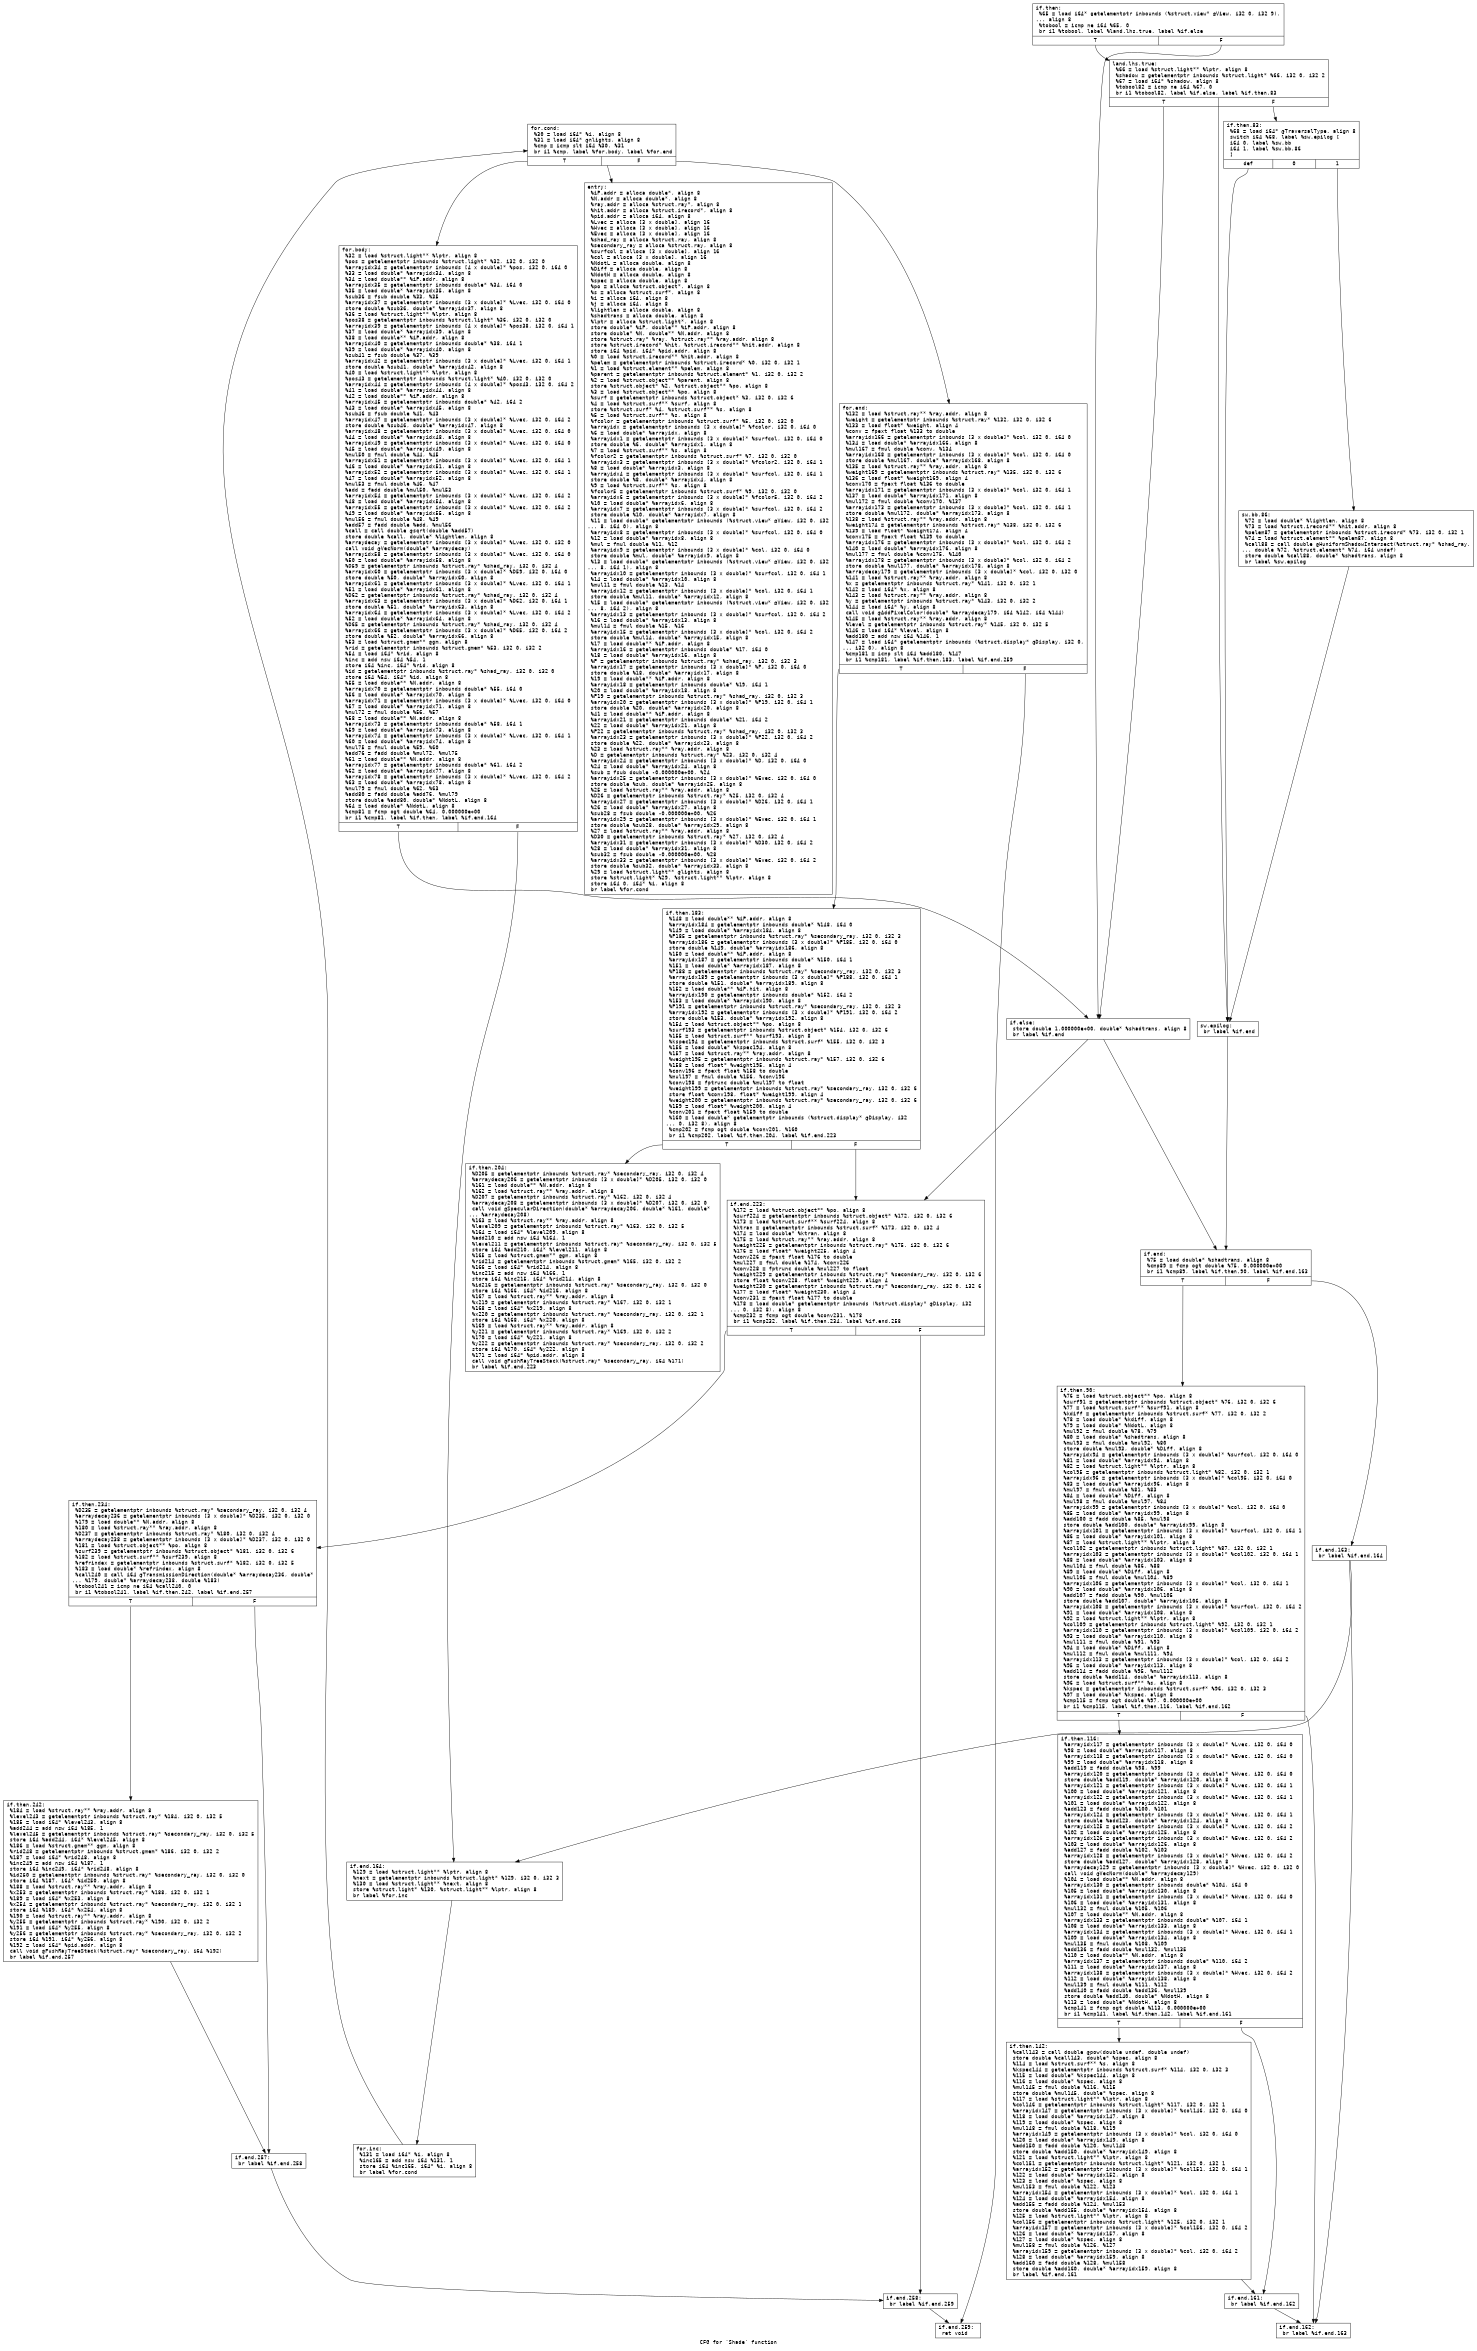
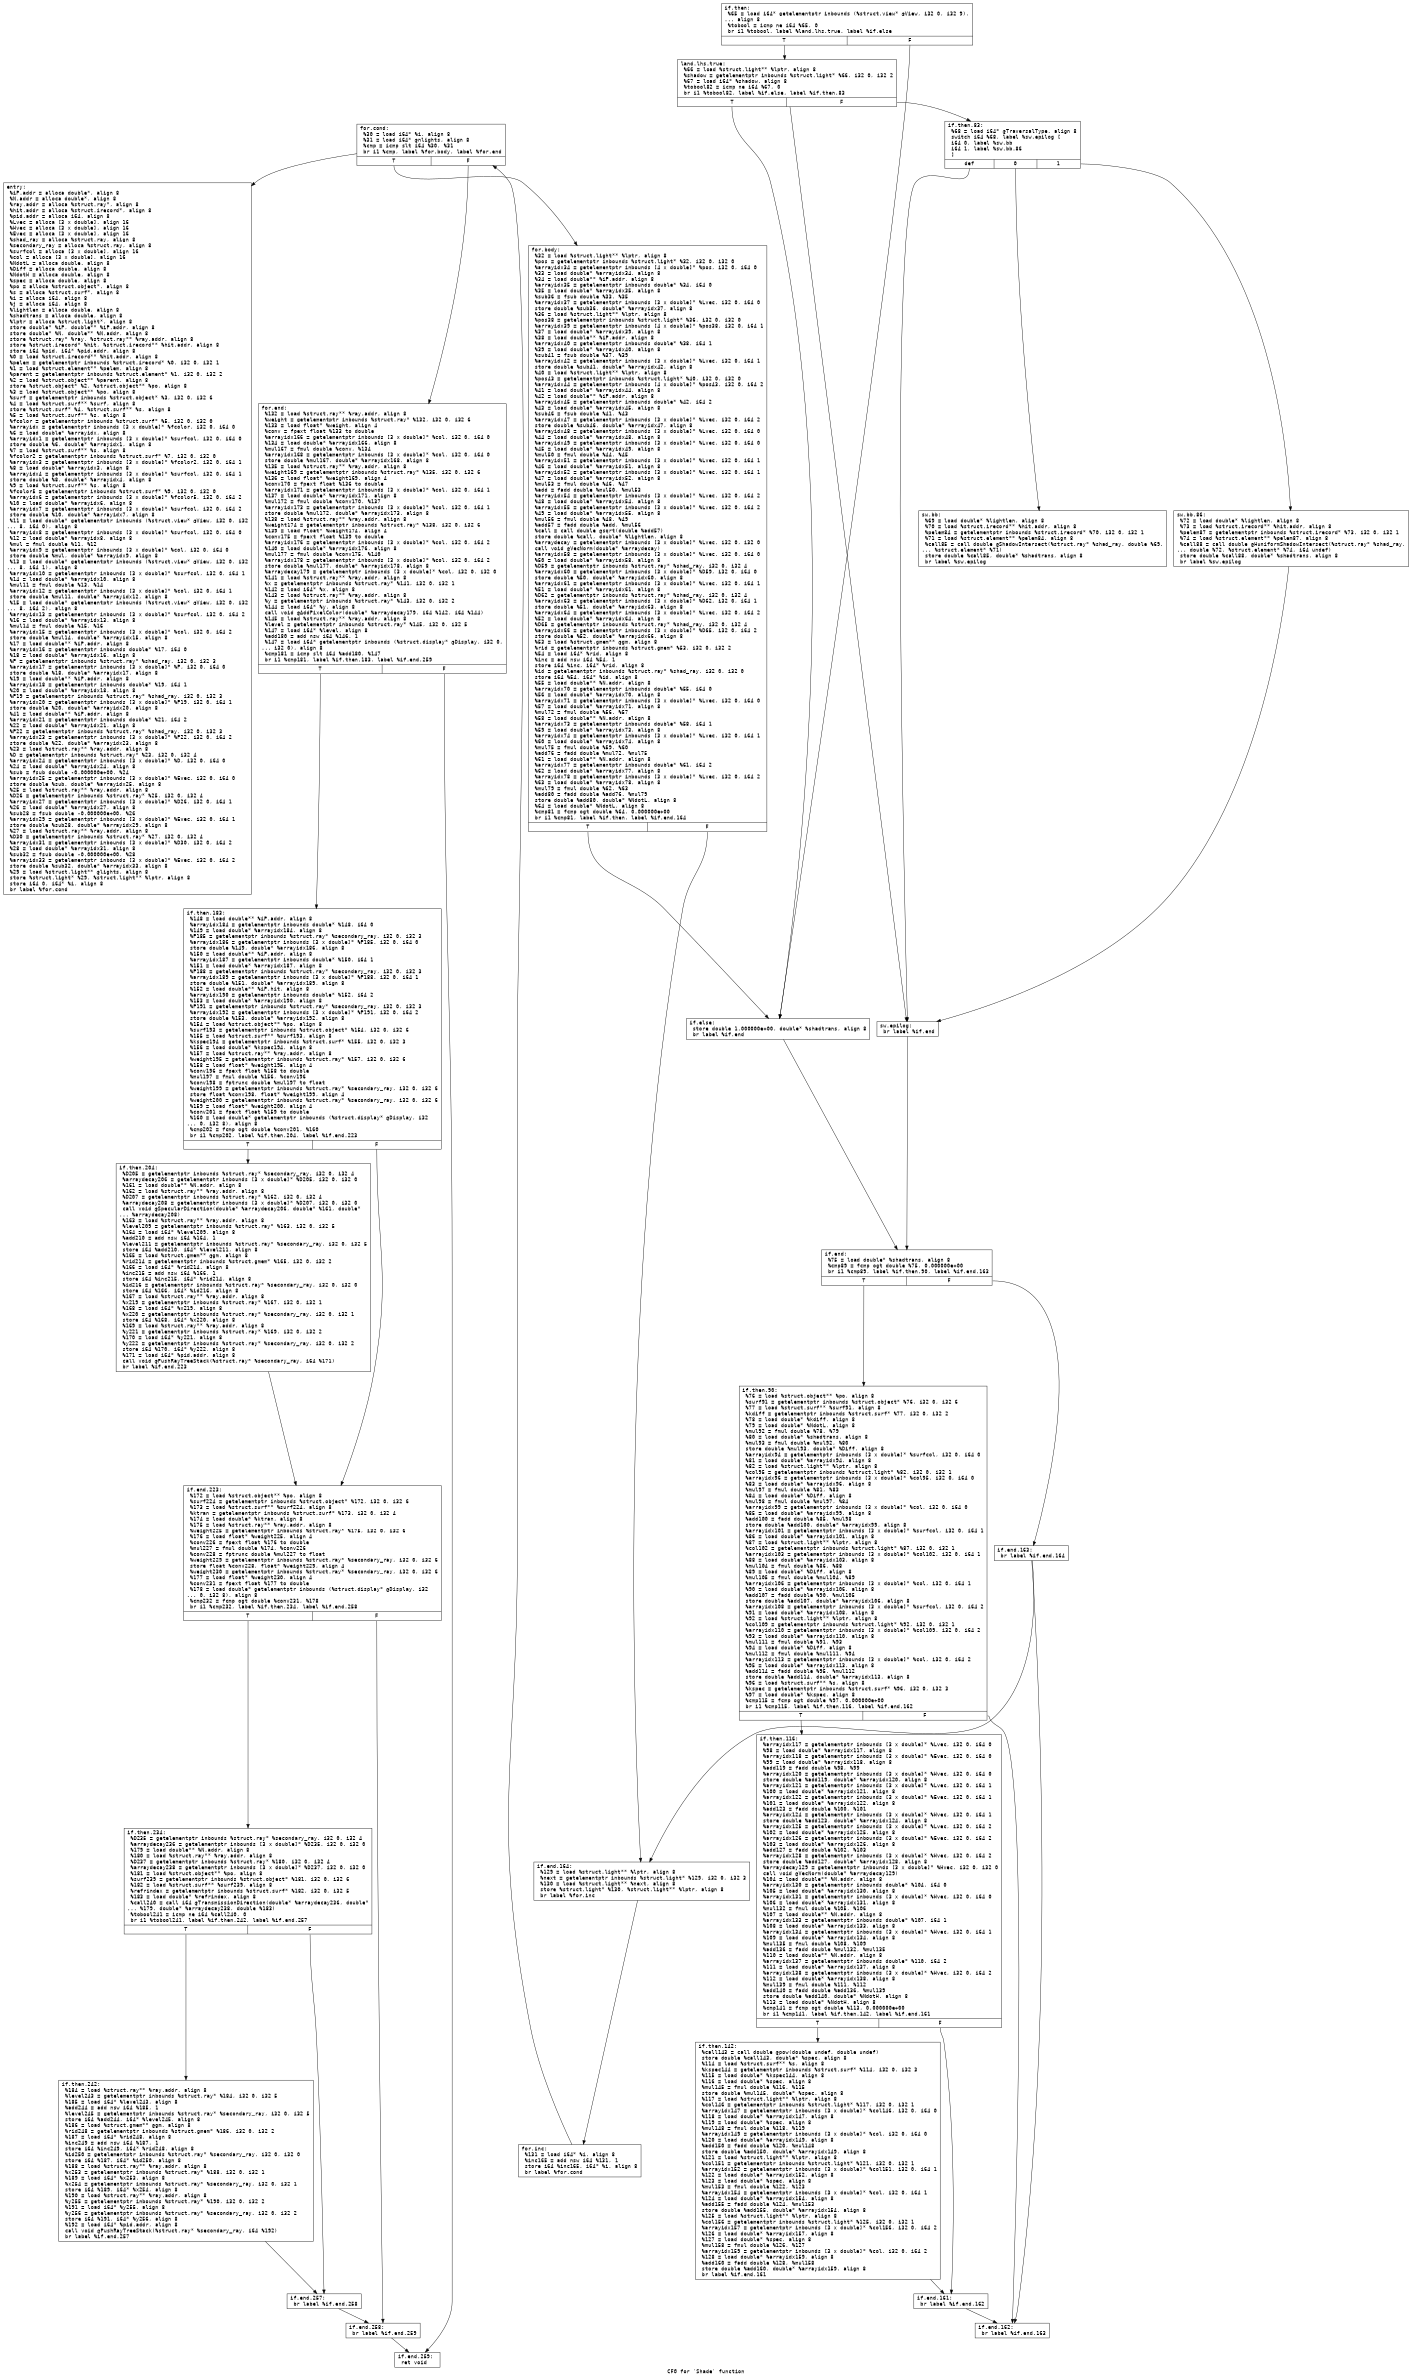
none -> (1043, 539)
(896, 630) -> (315, 630)
(1008, 1118) -> (282, 1427)
